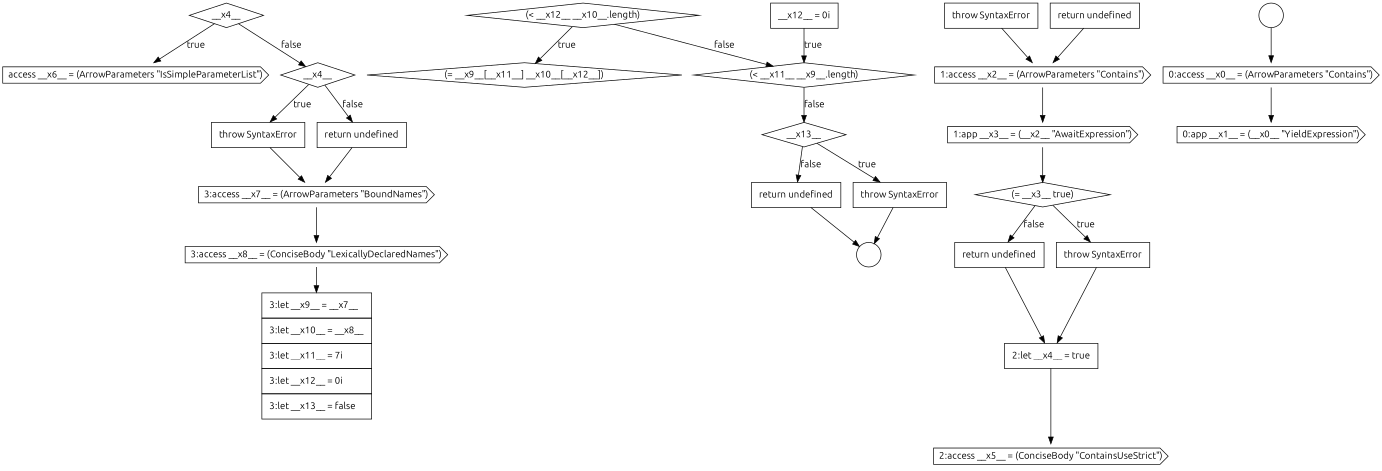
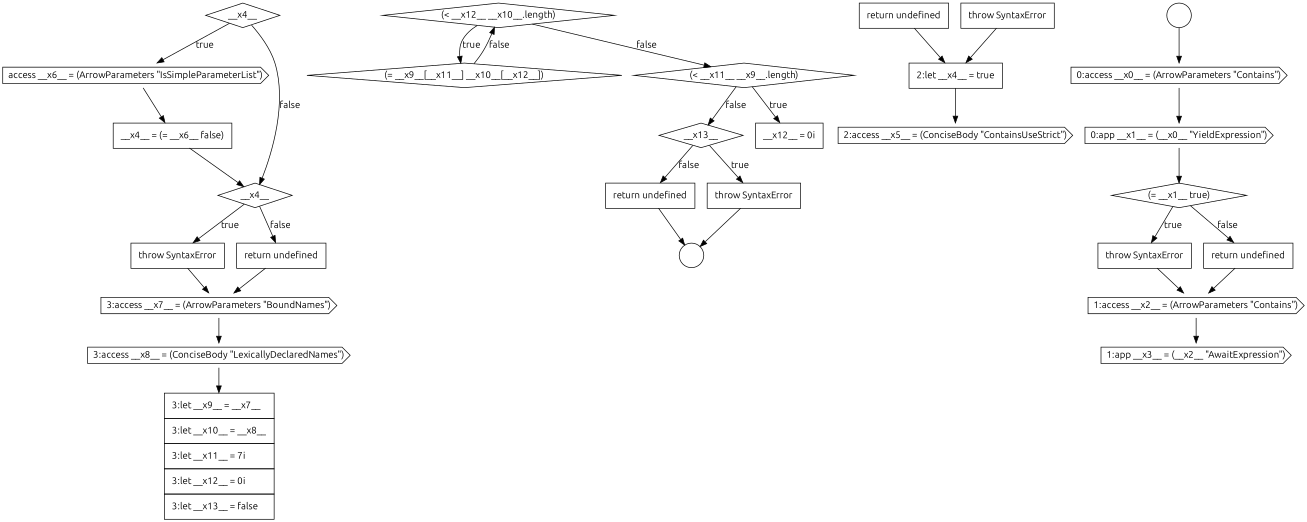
(804, 42) -> (764, 102)
none -> (484, 49)
none -> (173, 135)
(1043, 195) -> none
none -> (1179, 195)
